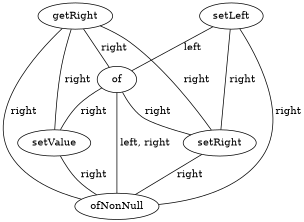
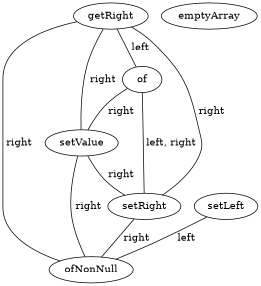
none -> (209, 16)
(113, 48) -> (139, 48)
(172, 49) -> none
(226, 80) -> (103, 178)
(156, 111) -> (170, 143)
(287, 111) -> (185, 238)
(117, 143) -> none
